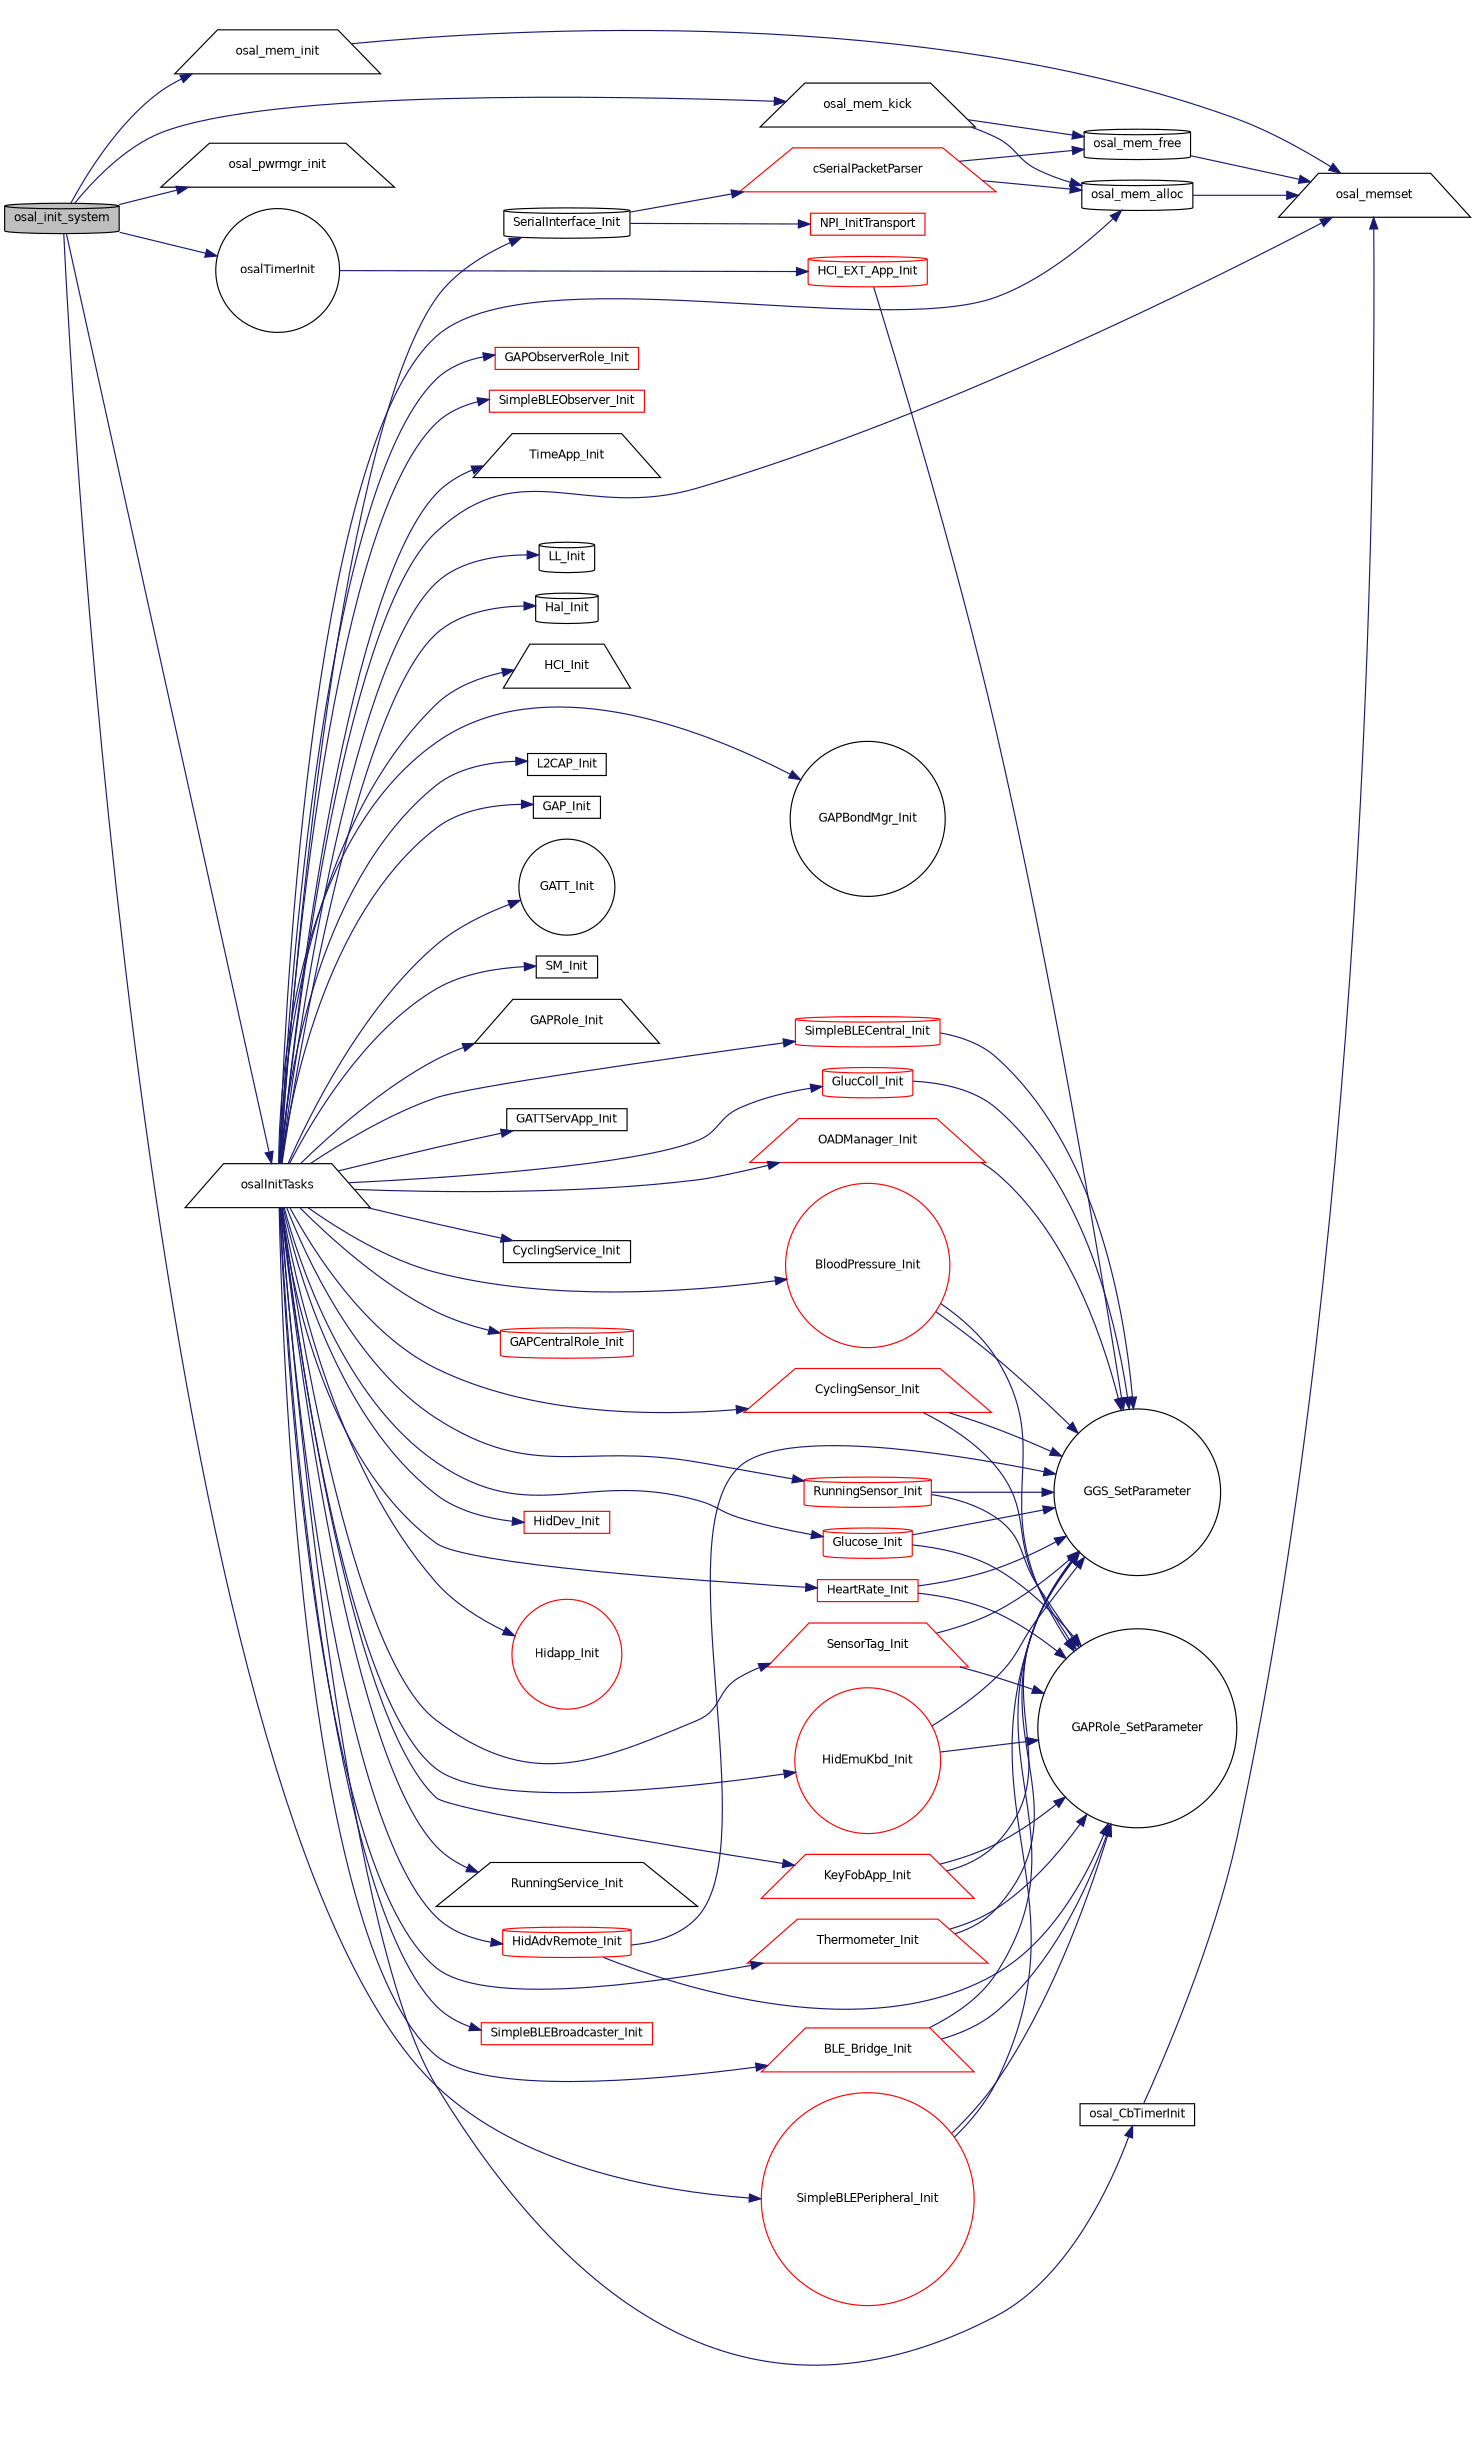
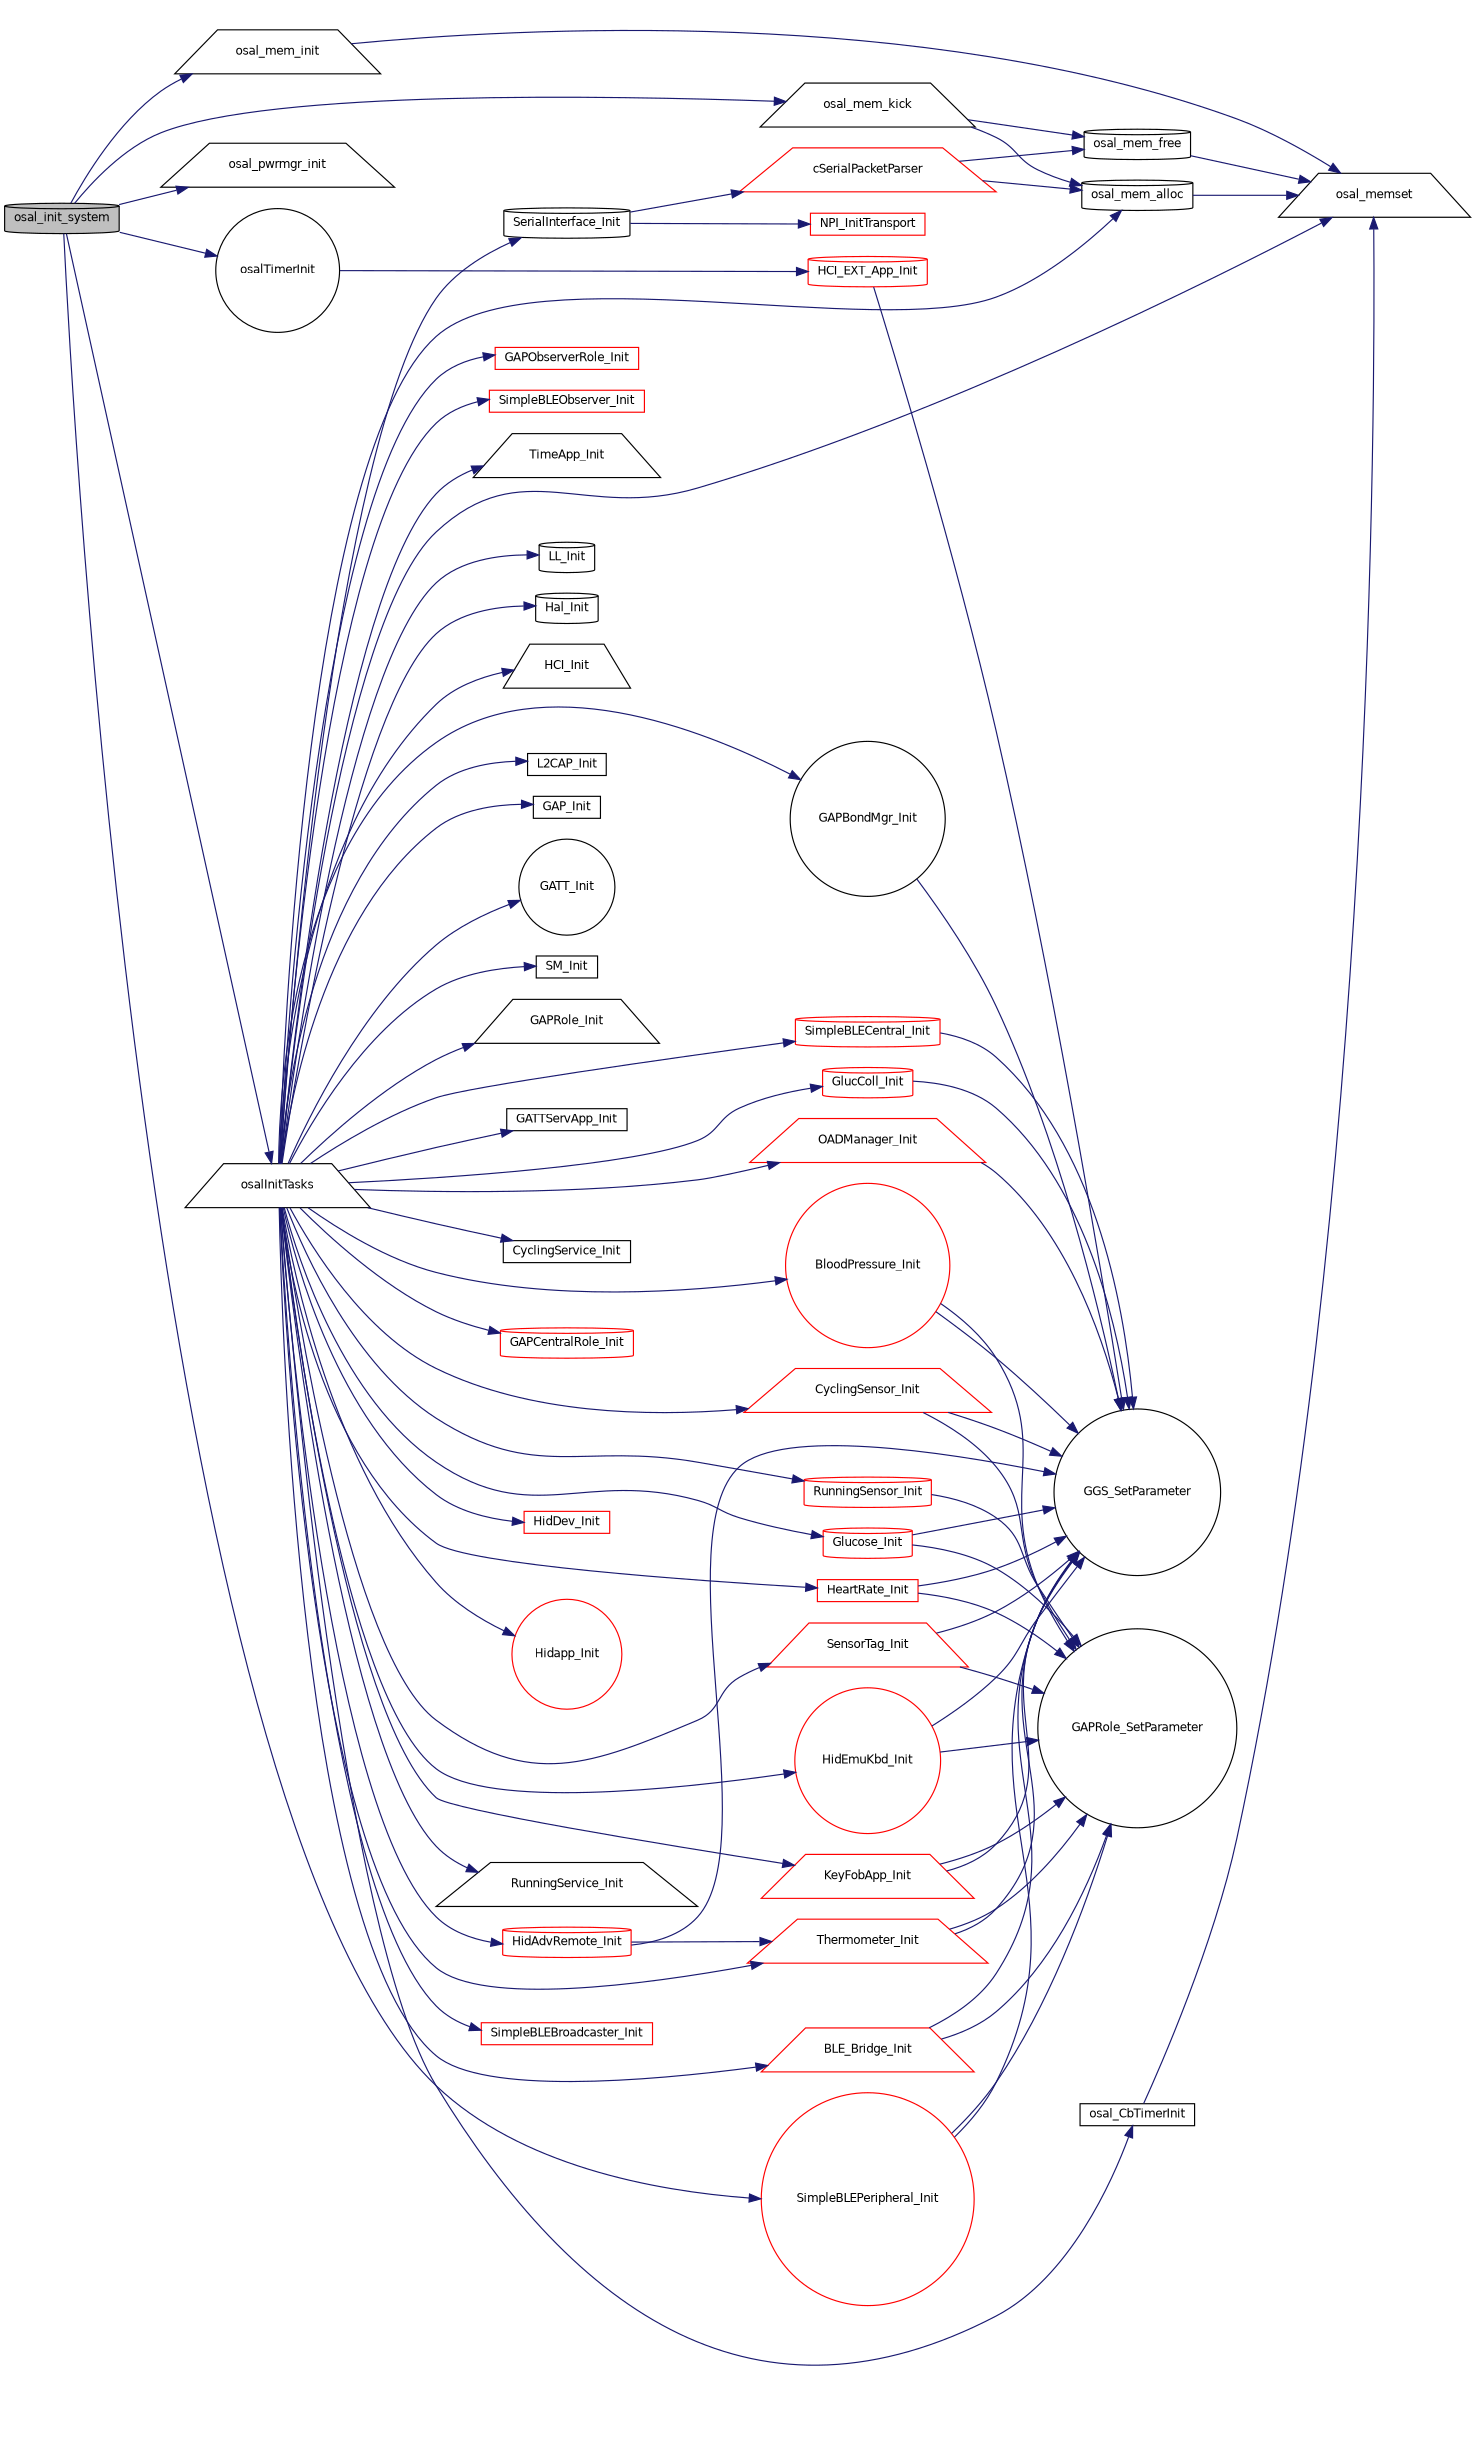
(987, 1492) -> (1045, 1128)
(889, 2007) -> (695, 1942)
